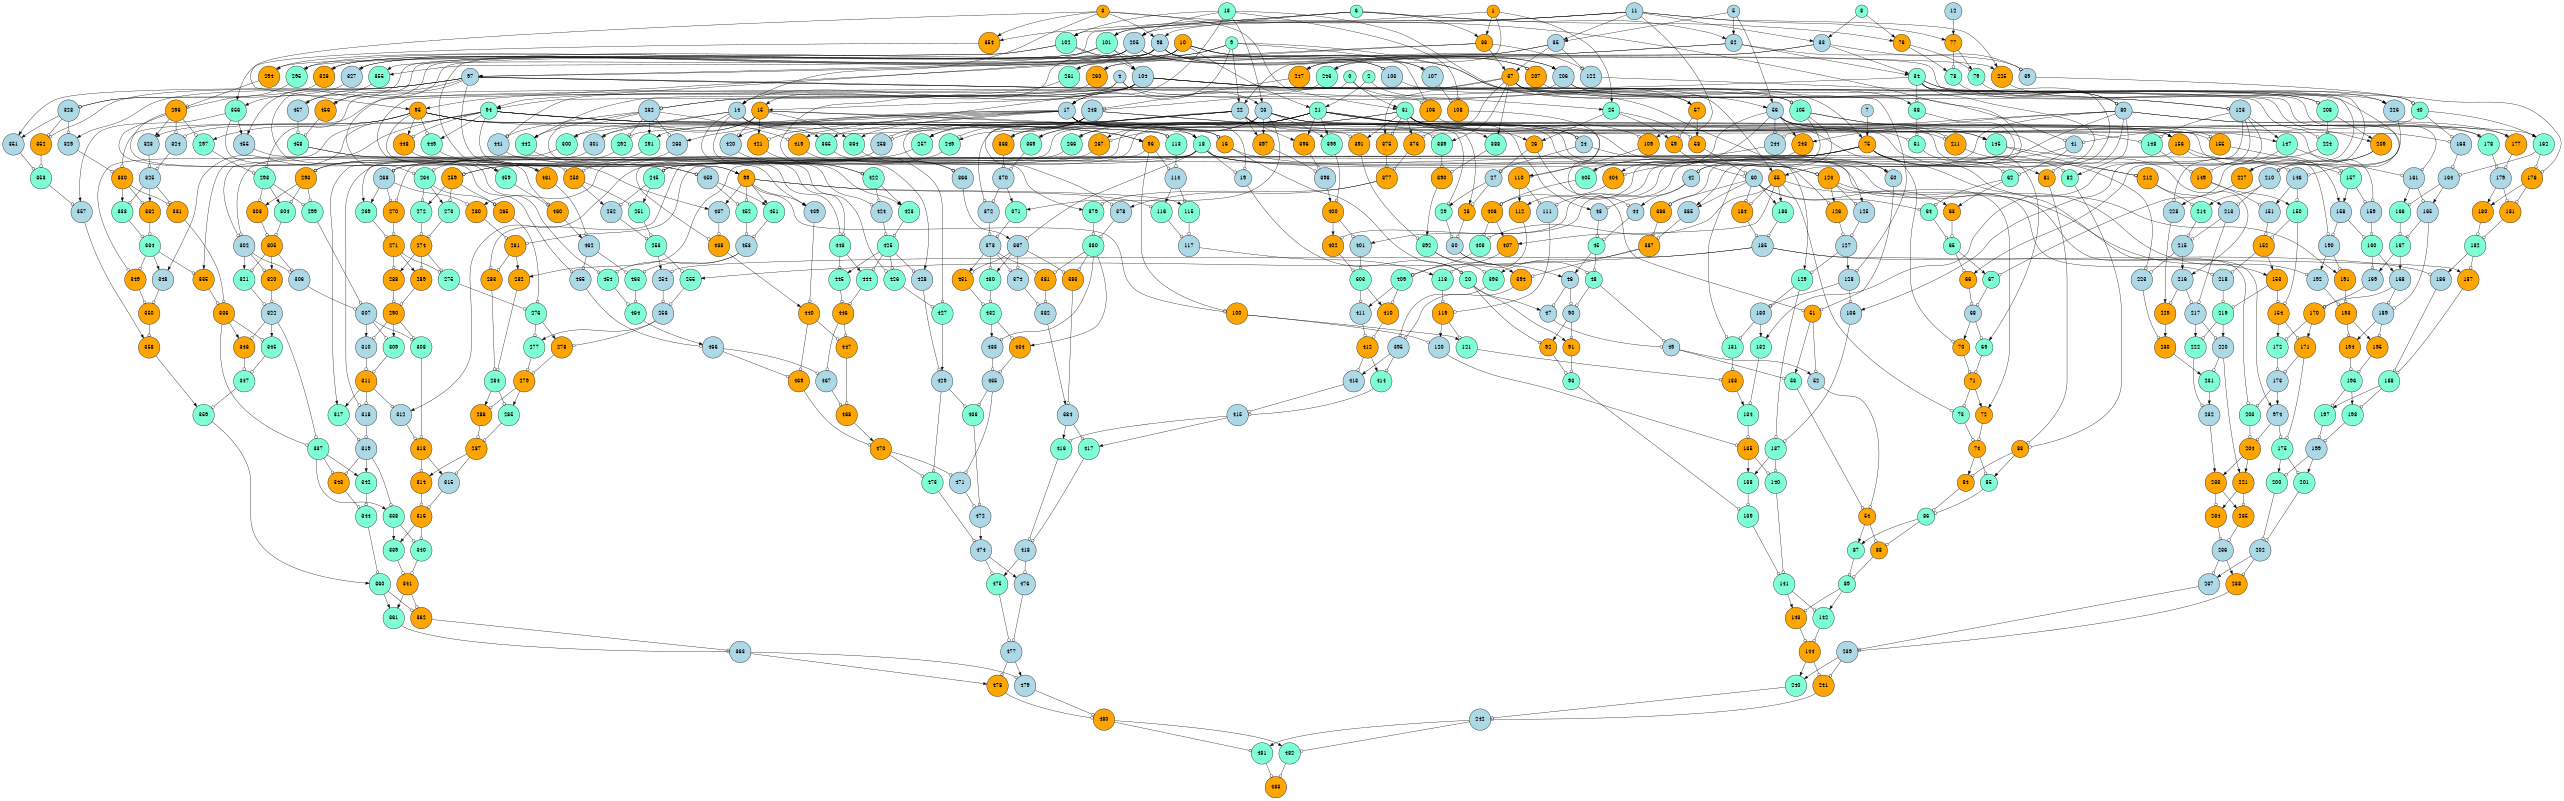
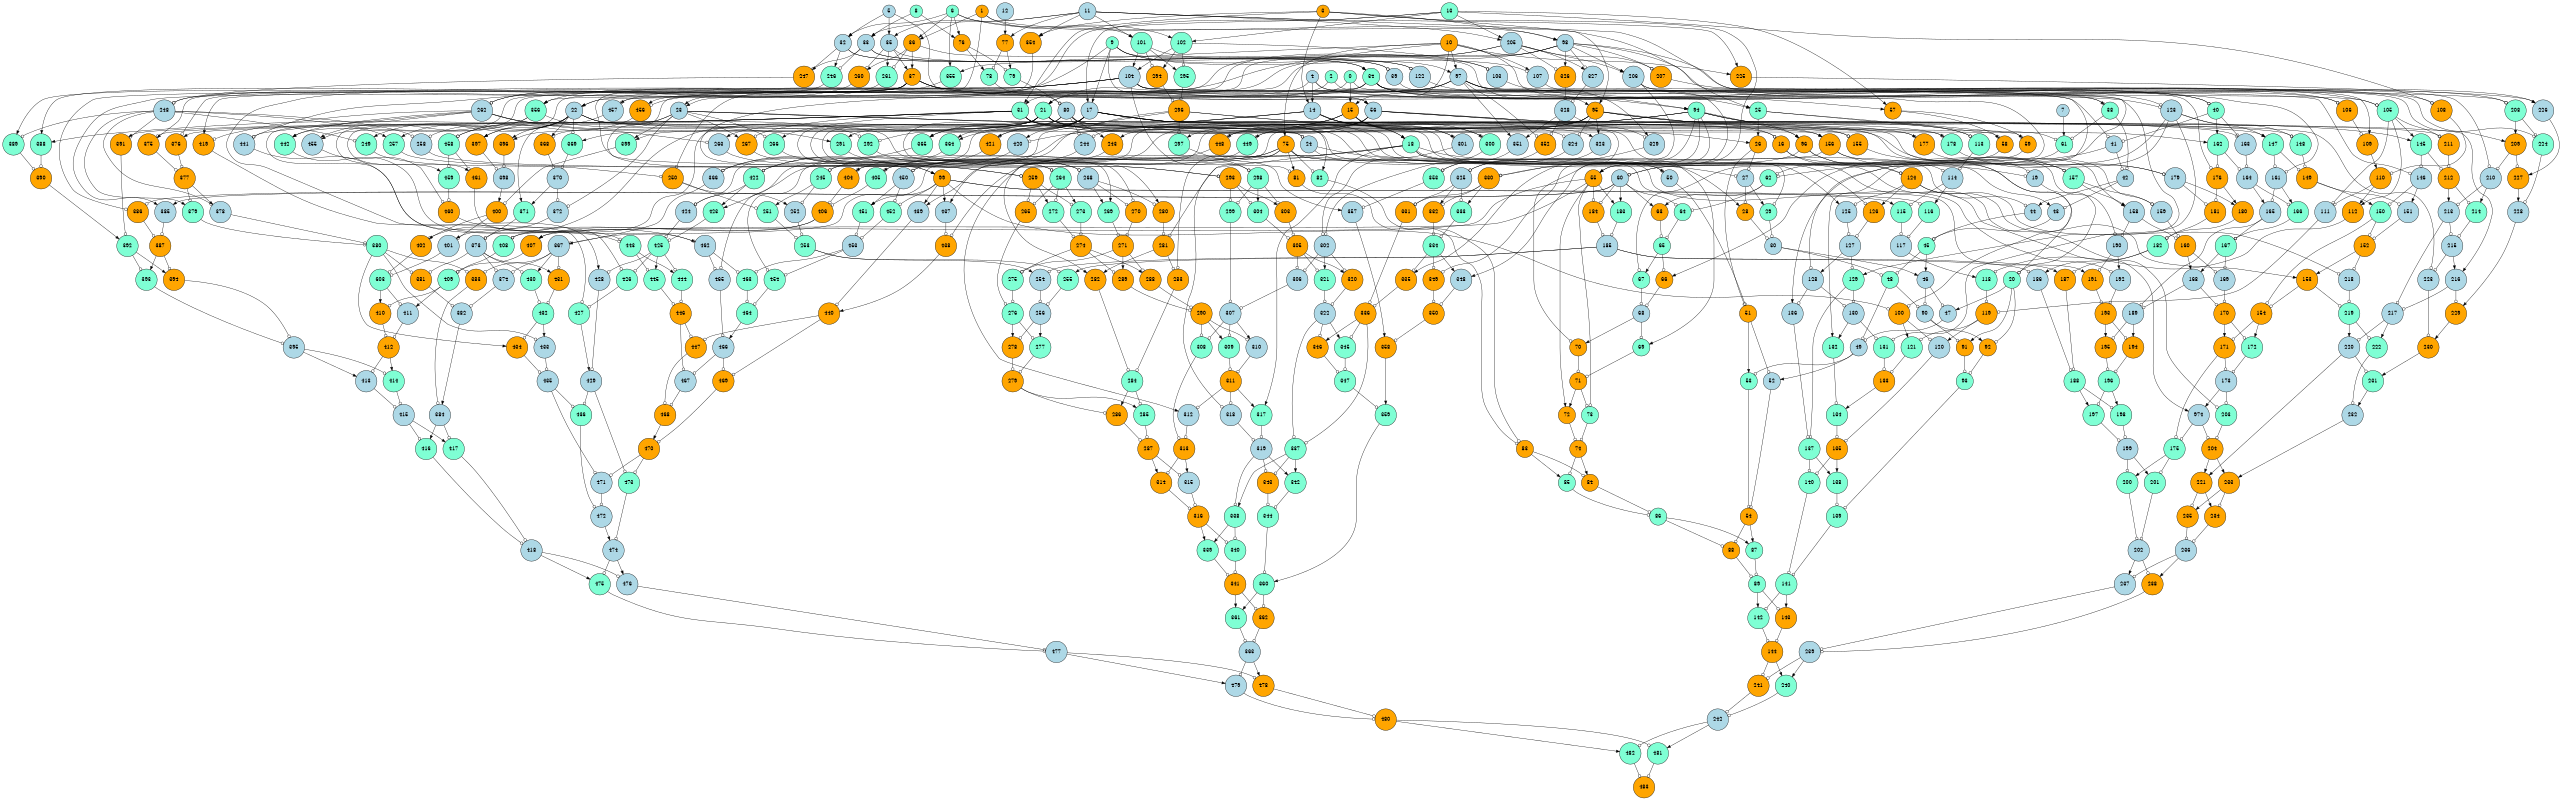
(1867, 125) -> (2064, 127)
(2372, 246) -> (2185, 246)
(2388, 261) -> (2225, 263)
